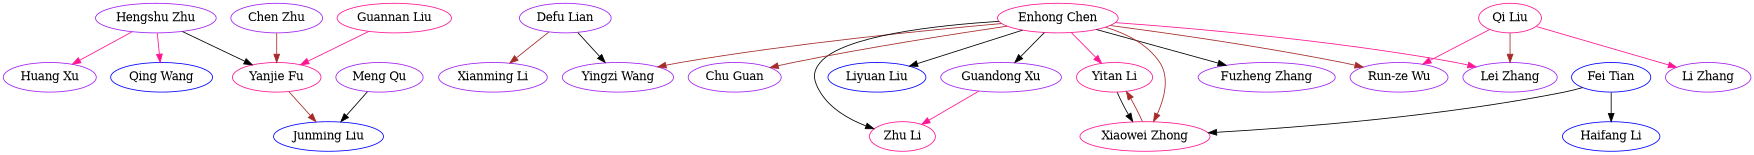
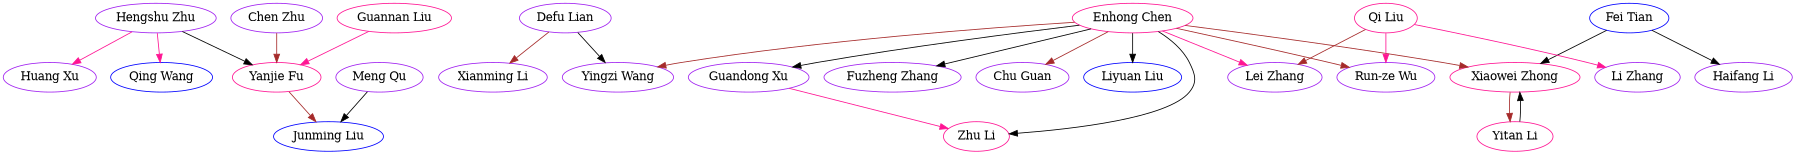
(1084, 45) -> none
(1611, 136) -> (1744, 77)
